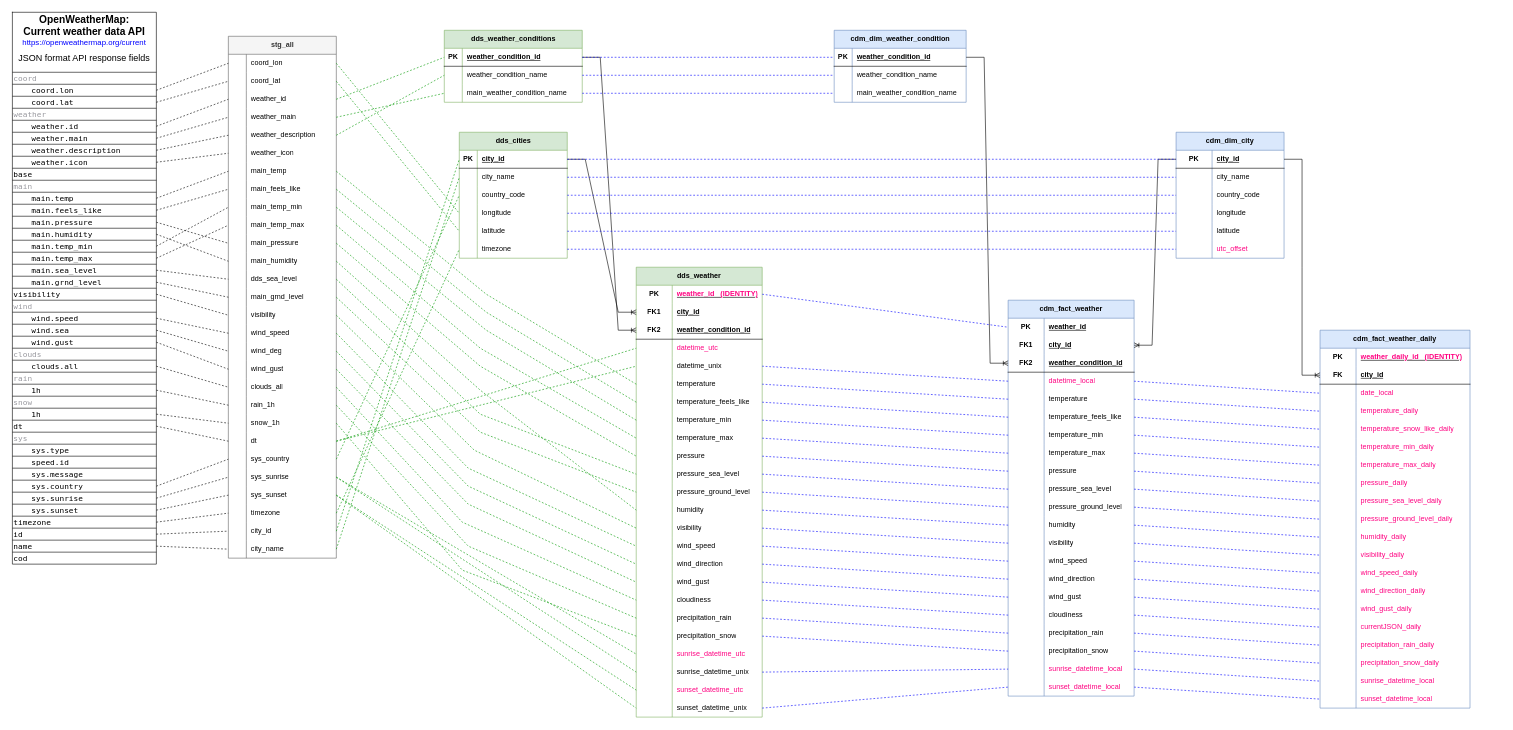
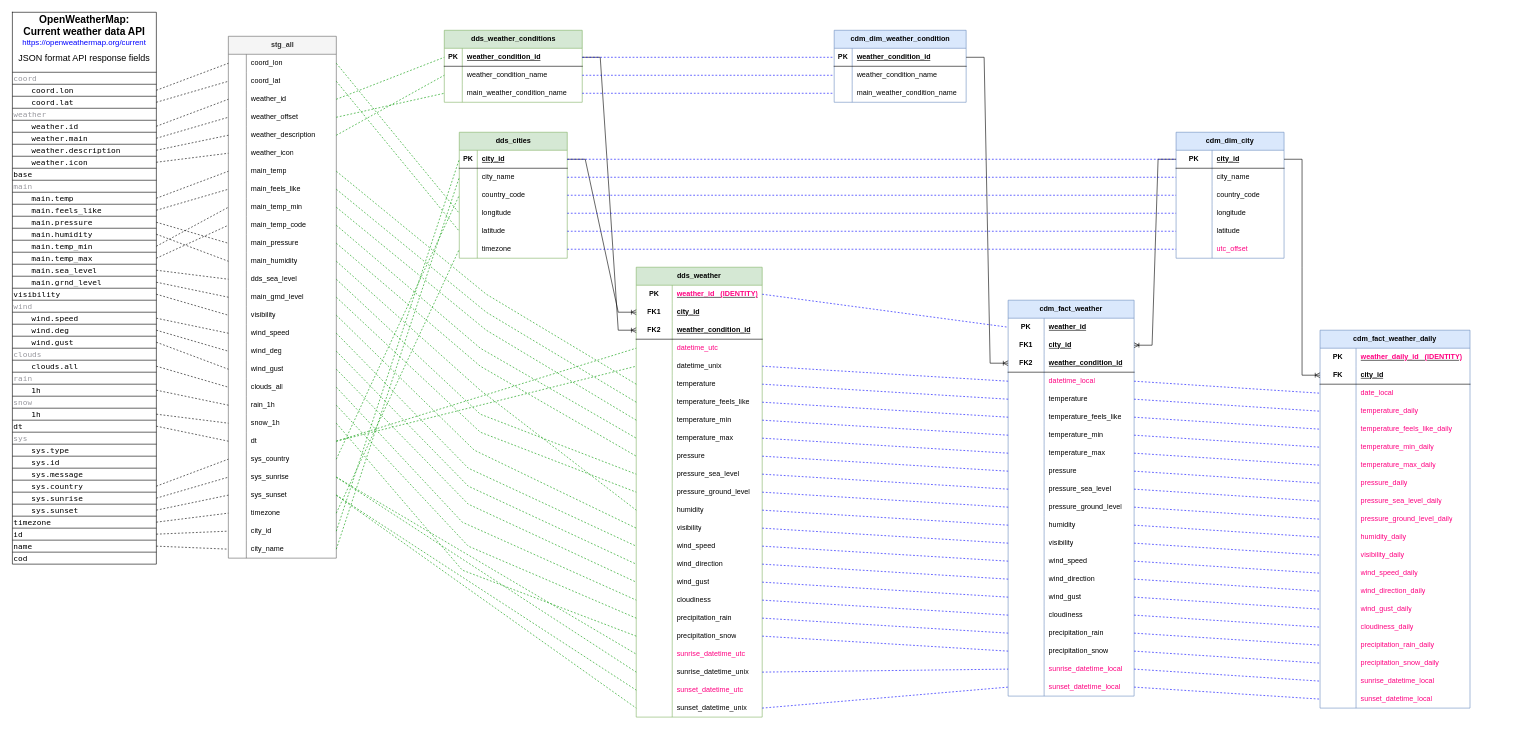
(274, 117) -> (279, 117)
(276, 225) -> (278, 225)
(47, 330) -> (47, 330)
(1412, 429) -> (1413, 429)
(47, 462) -> (43, 462)
(1394, 627) -> (1390, 627)
